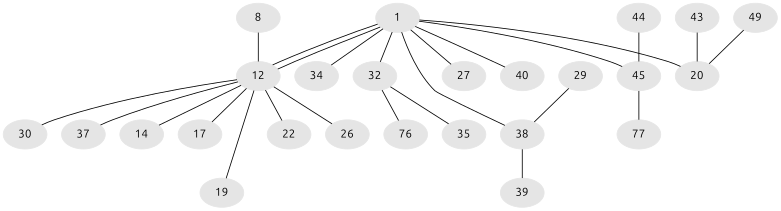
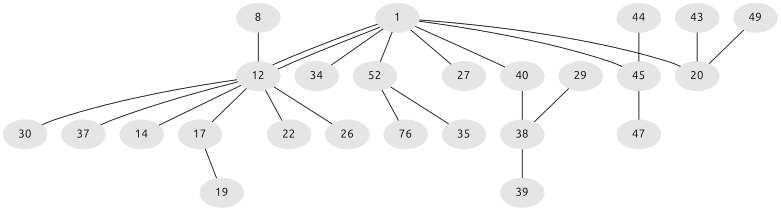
(375, 76) -> (375, 76)
(439, 93) -> (522, 105)
(240, 134) -> (211, 163)
(639, 134) -> (639, 134)
